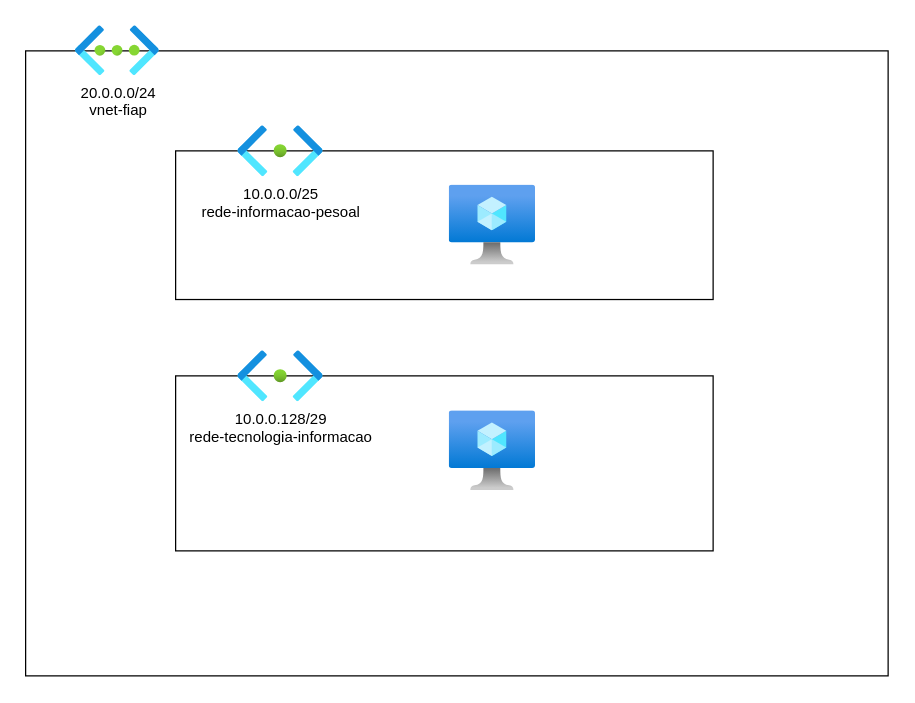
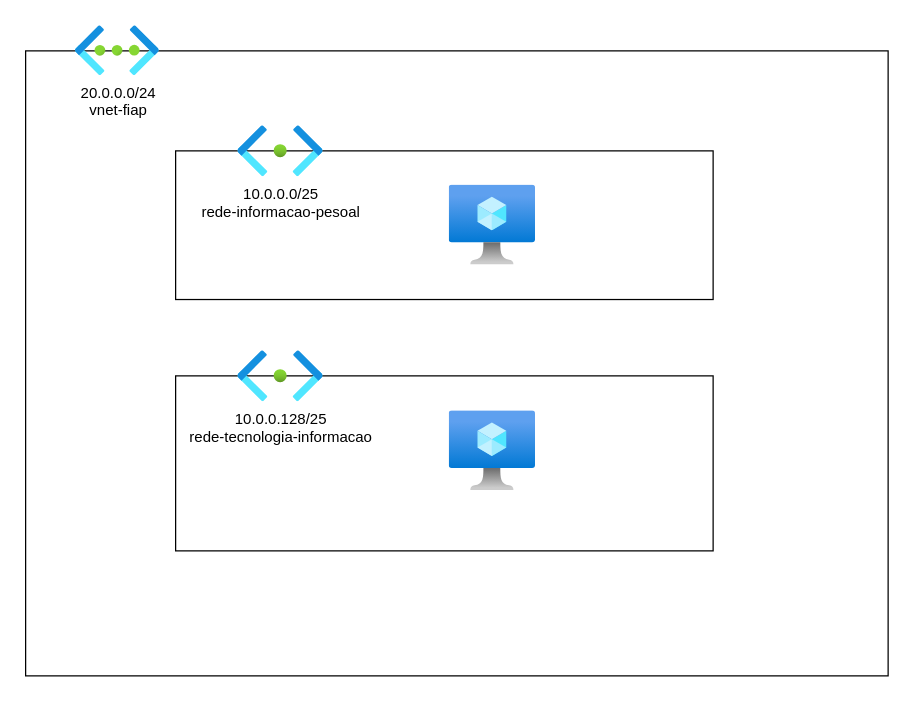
(281, 429) -> (281, 429)
